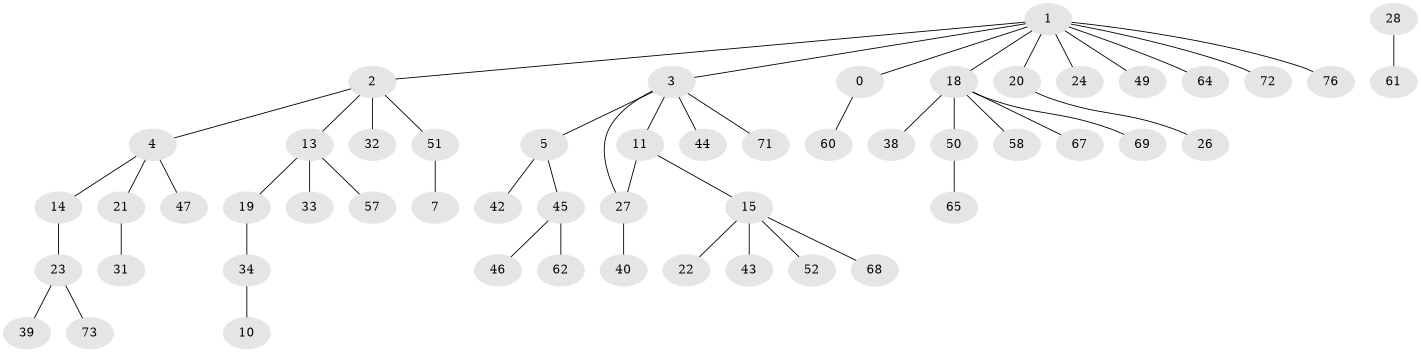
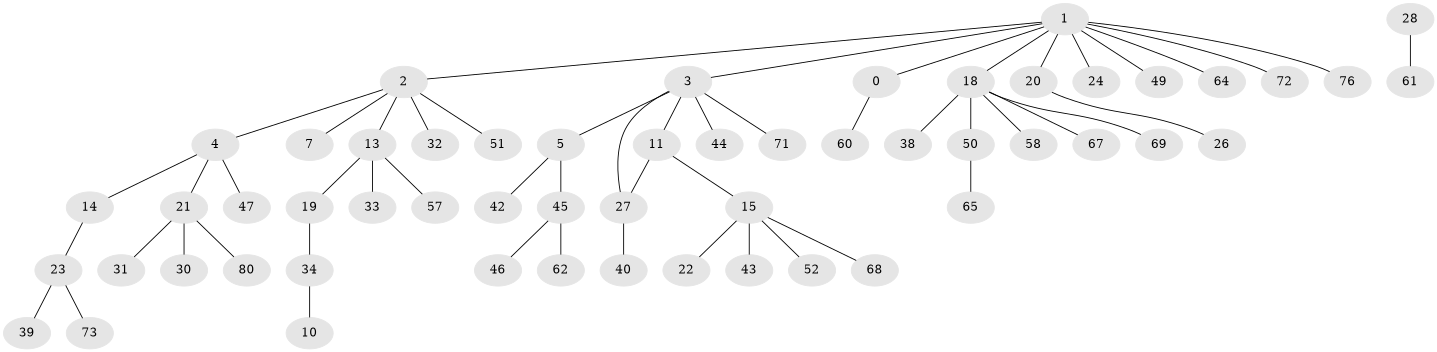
(435, 176) -> (357, 113)
none -> (184, 270)
none -> (247, 270)
